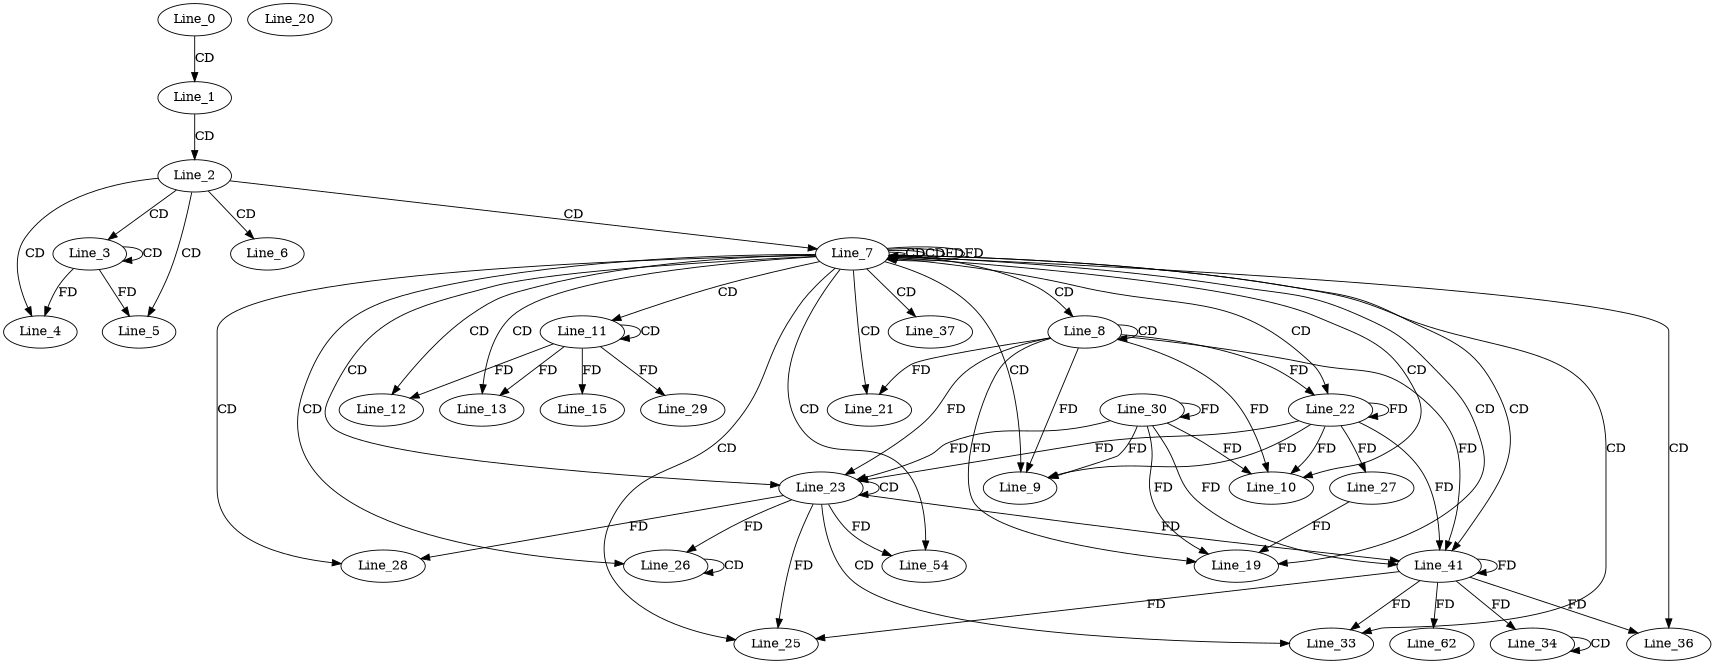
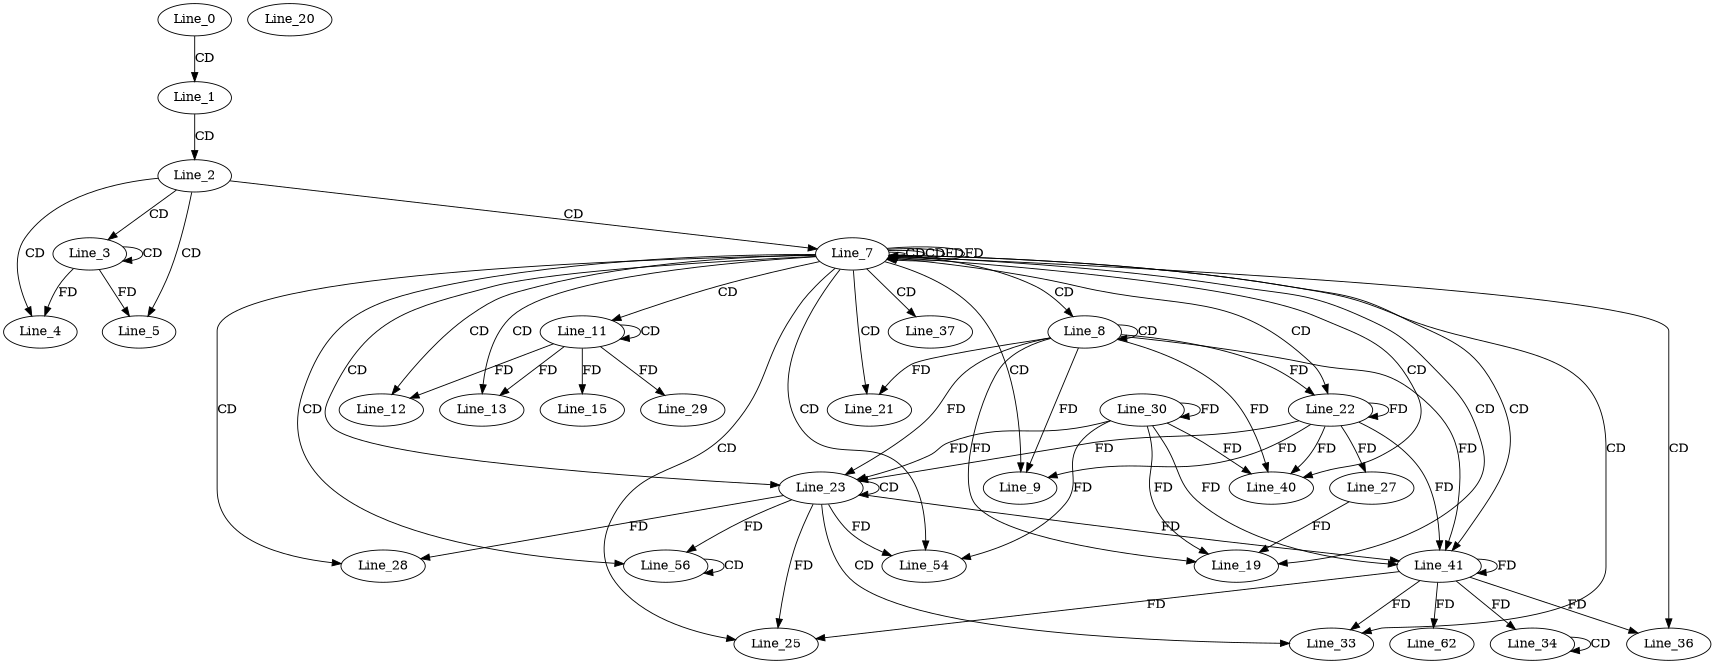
(267, 254) -> none
(1105, 460) -> (1063, 507)
(1271, 488) -> (1271, 488)
(666, 566) -> (666, 566)
